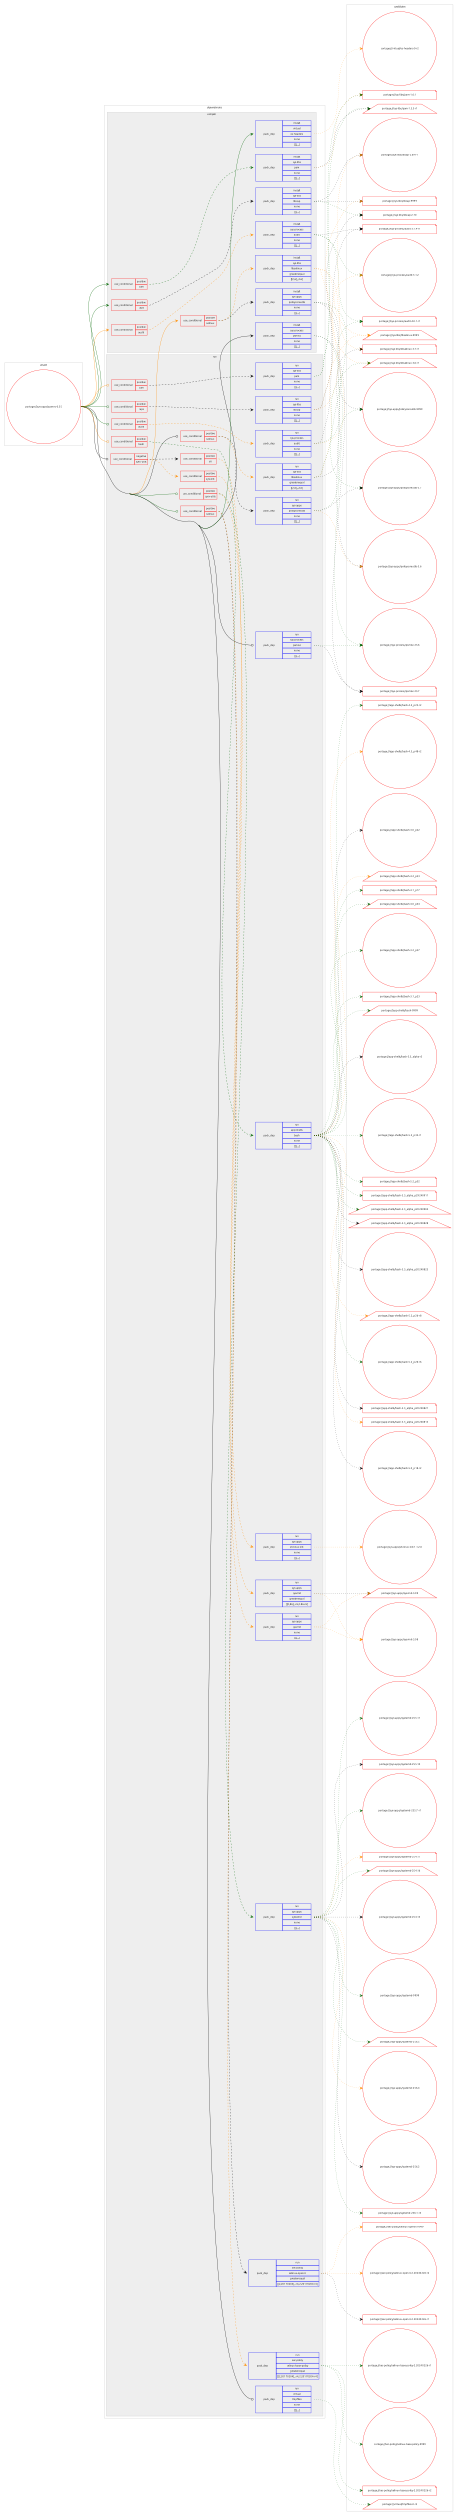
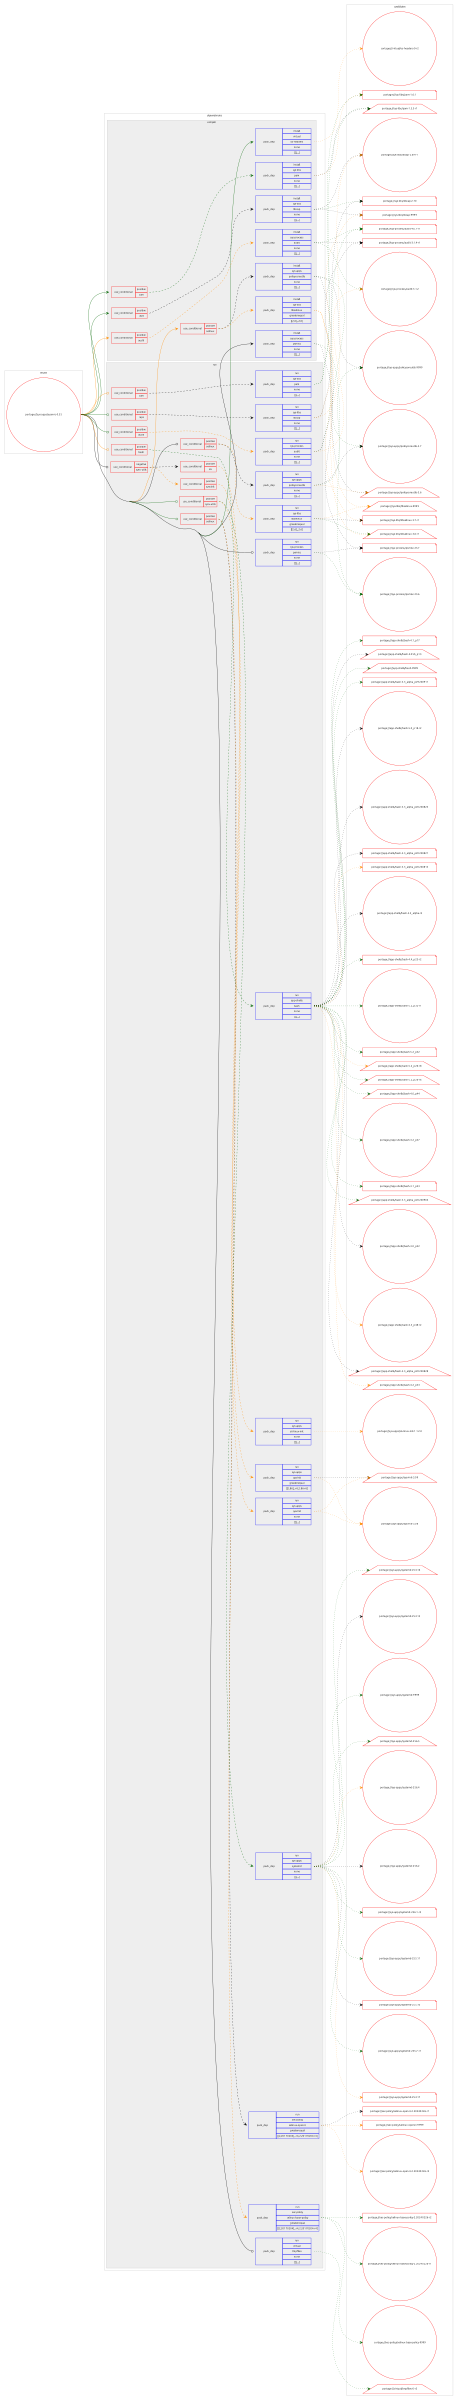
(400, 567) -> (400, 493)
none -> (400, 654)
(400, 1362) -> (400, 1080)
